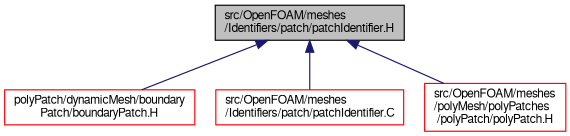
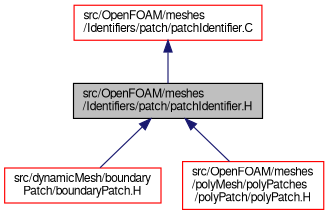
(310, 71) -> (168, 68)
(100, 107) -> (83, 186)
